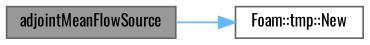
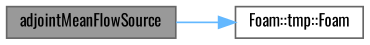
(299, 22) -> (299, 22)
